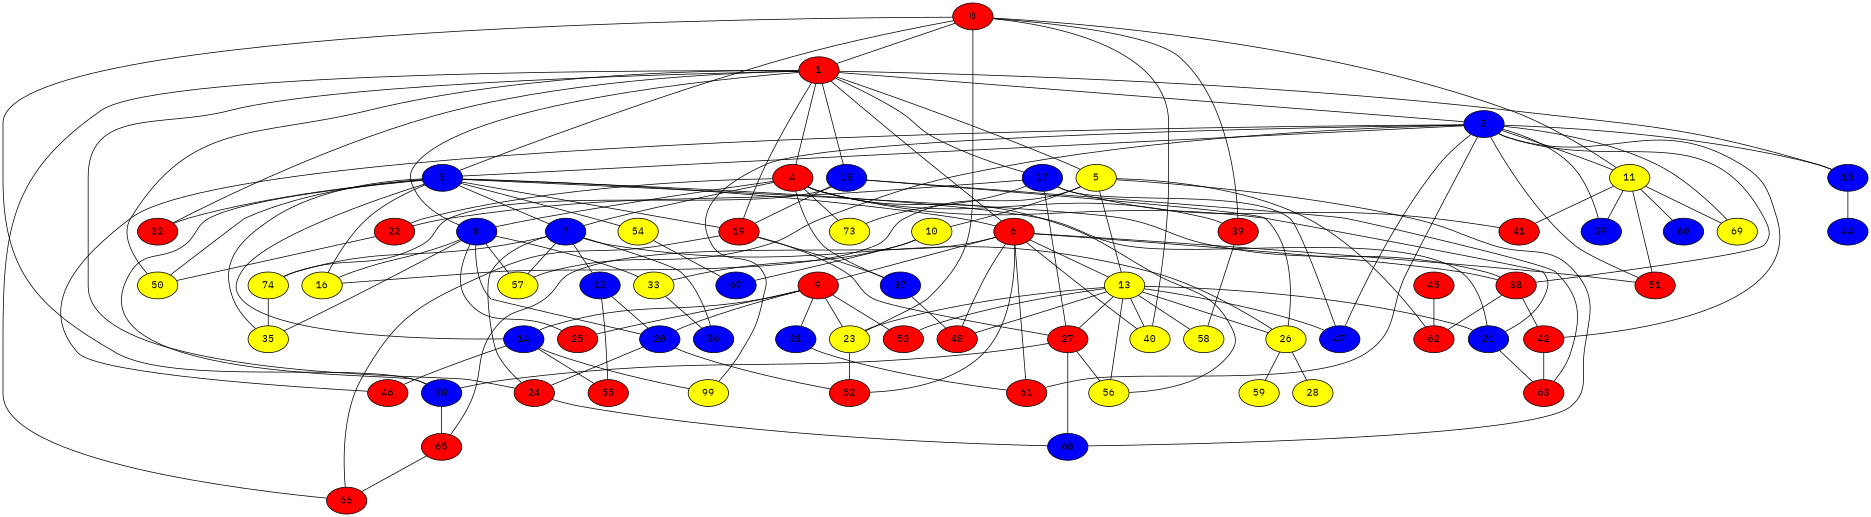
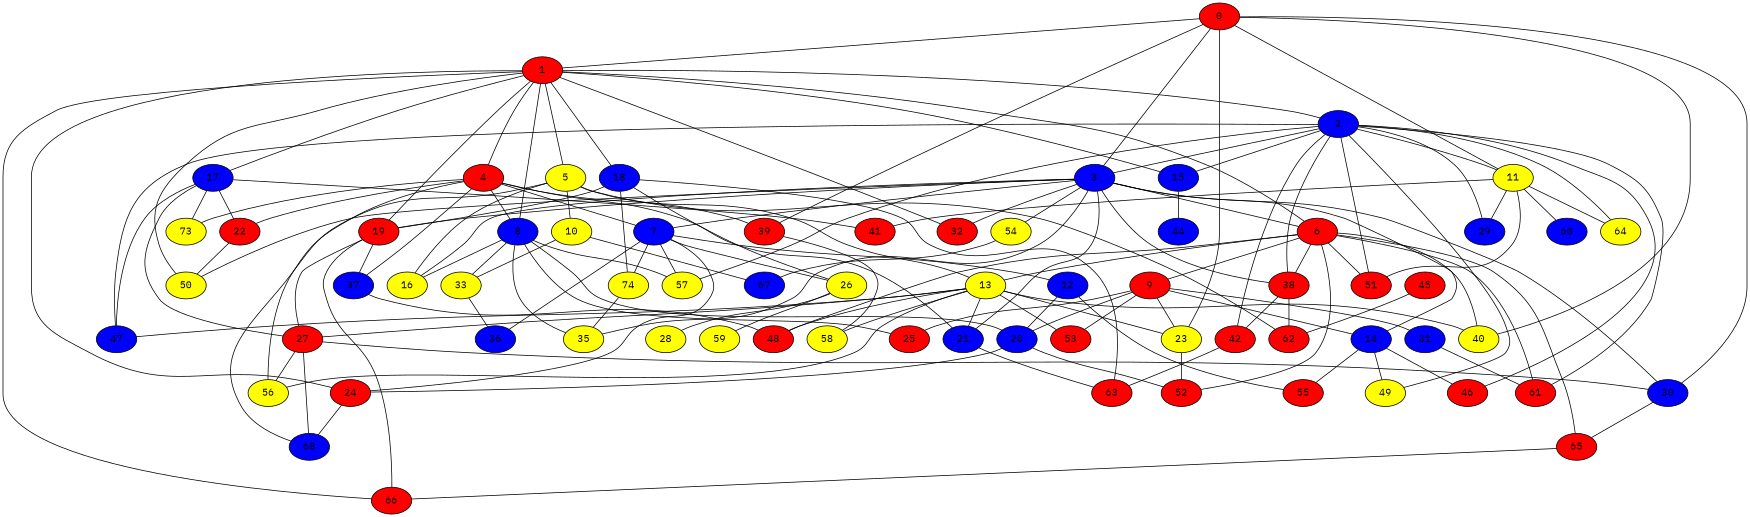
(1737, 232) -> (1621, 232)
(1205, 312) -> none
(708, 393) -> (1385, 393)
